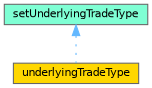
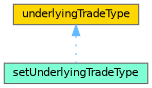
(76, 49) -> (76, 49)
